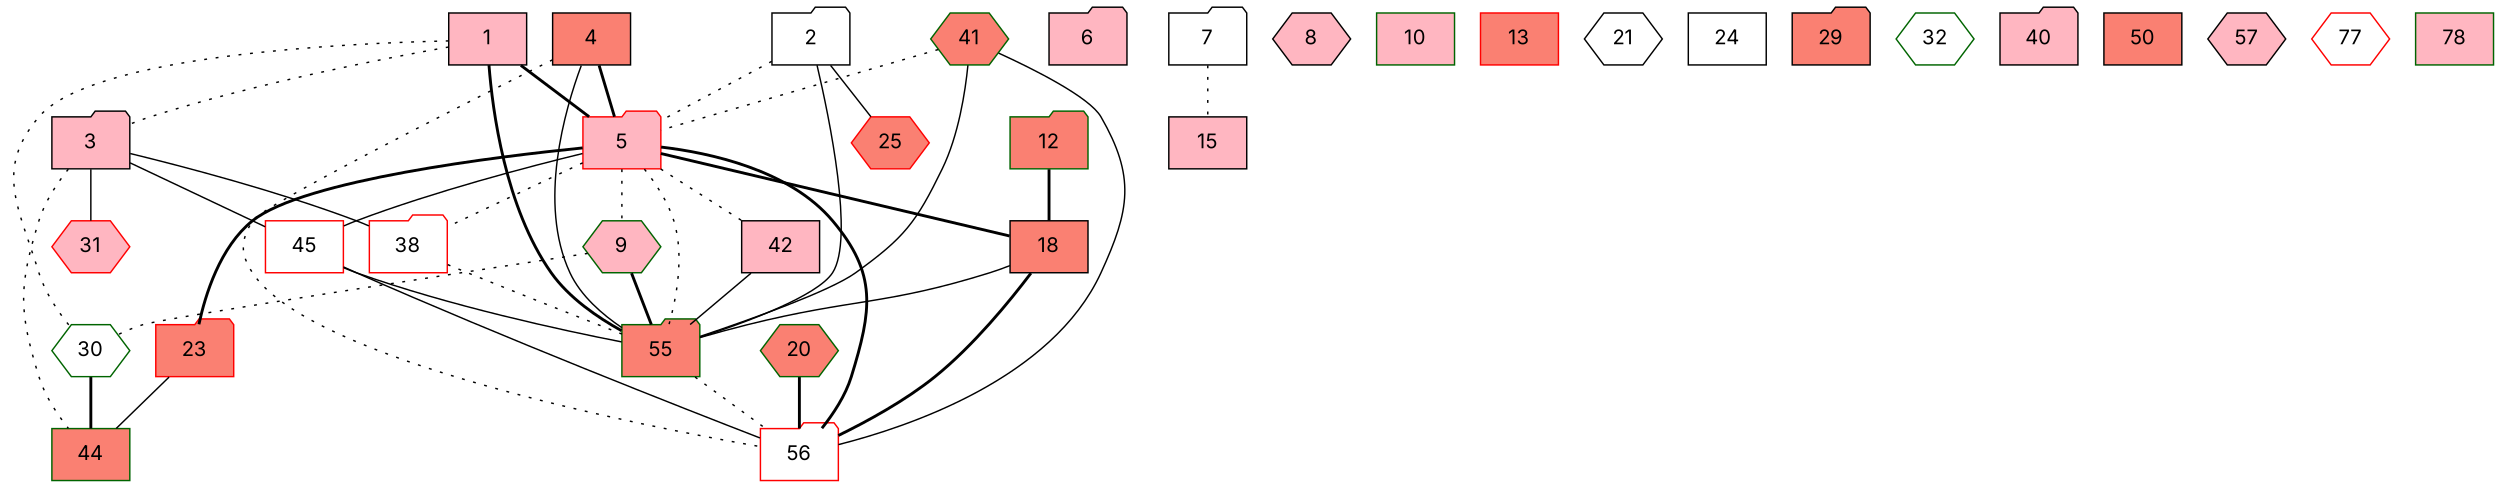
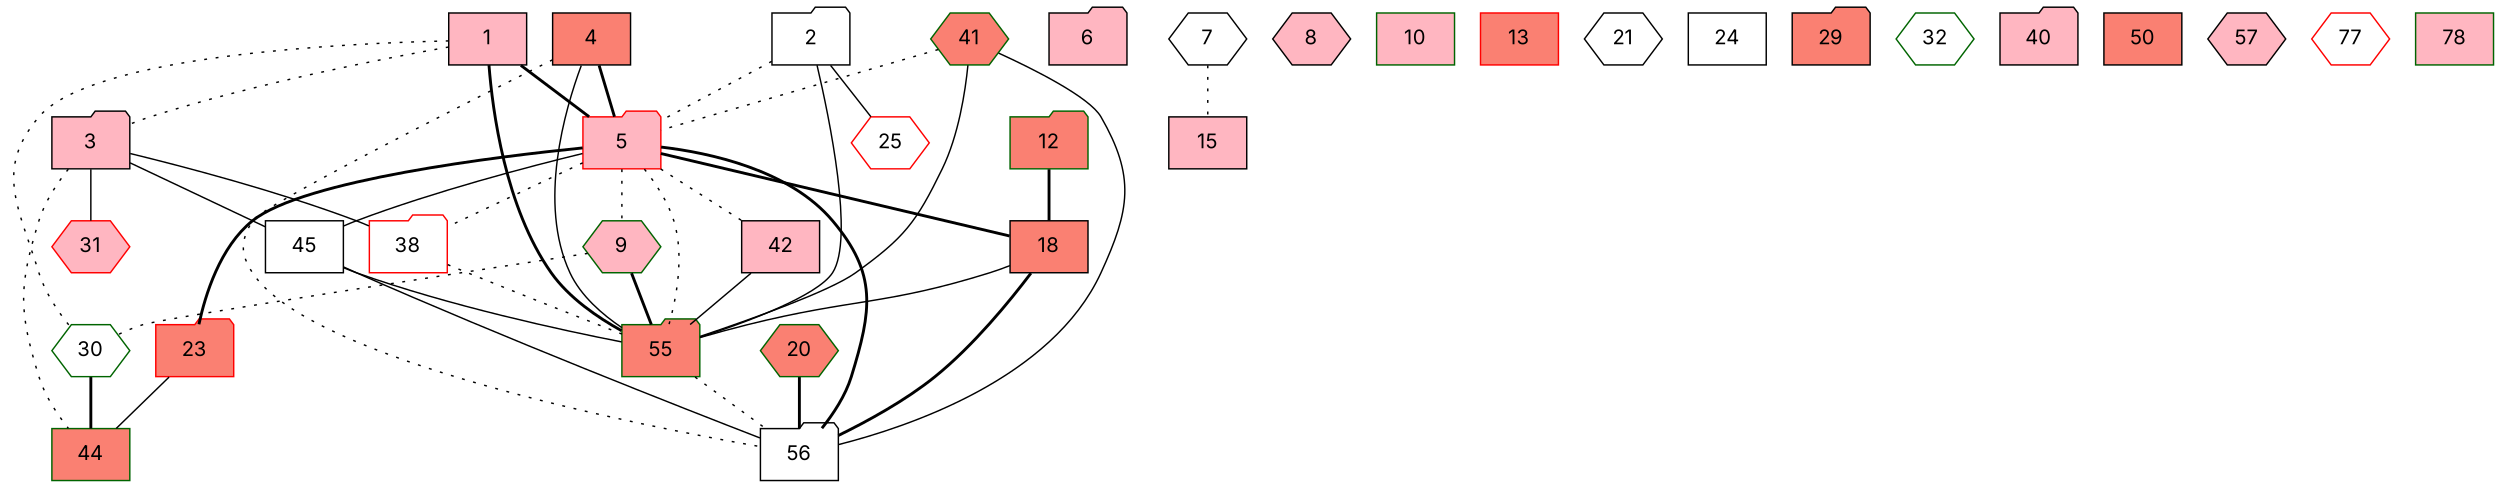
(1208, 39) -> (1208, 39)
(890, 143) -> (890, 143)
(304, 247) -> (304, 247)
(799, 455) -> (799, 455)
